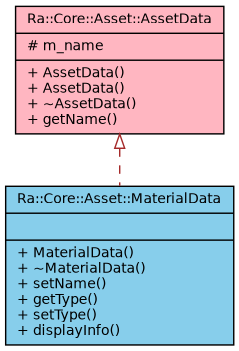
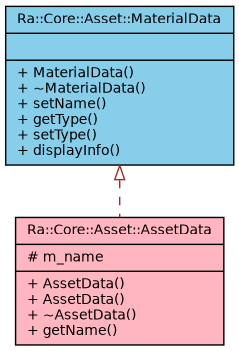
(120, 167) -> (120, 199)
